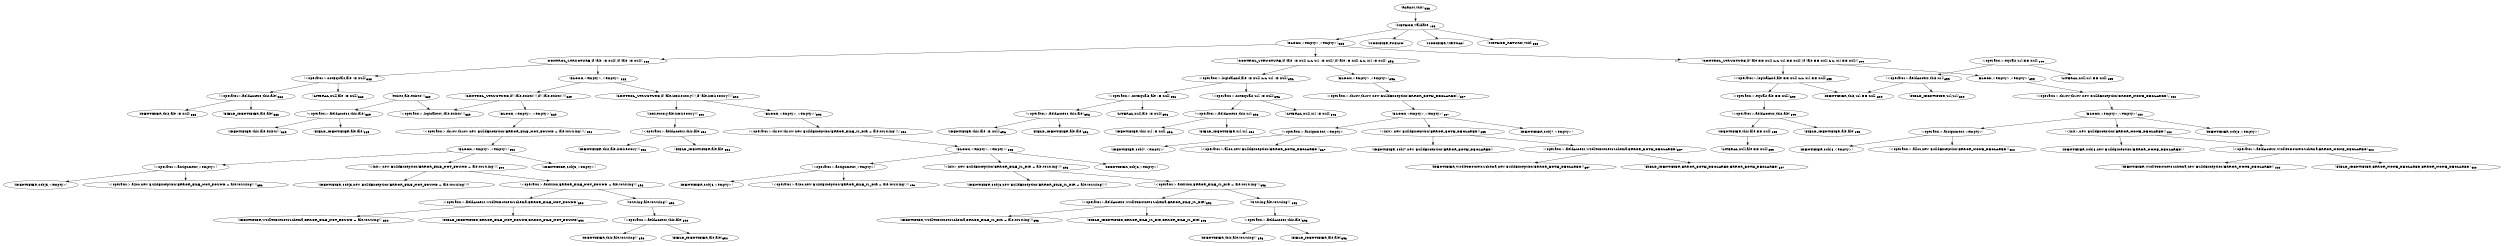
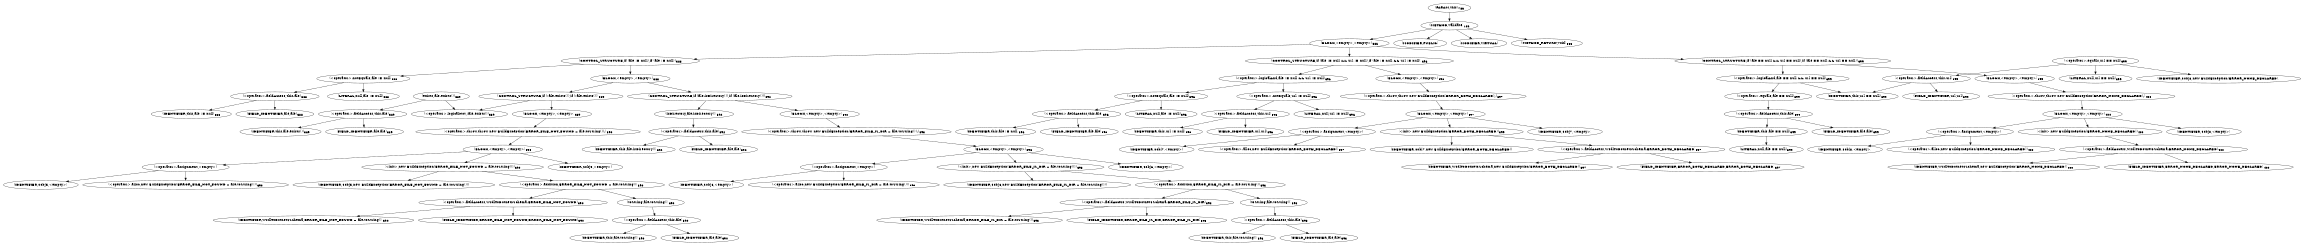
(1427, 7) -> (1461, 7)
(2120, 139) -> (2154, 69)
(1323, 149) -> (1342, 149)
